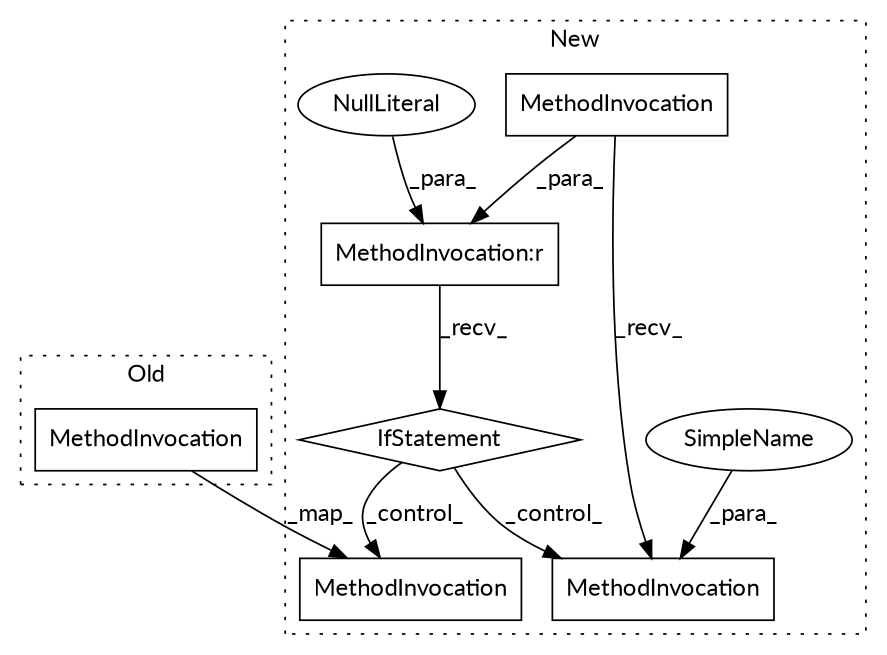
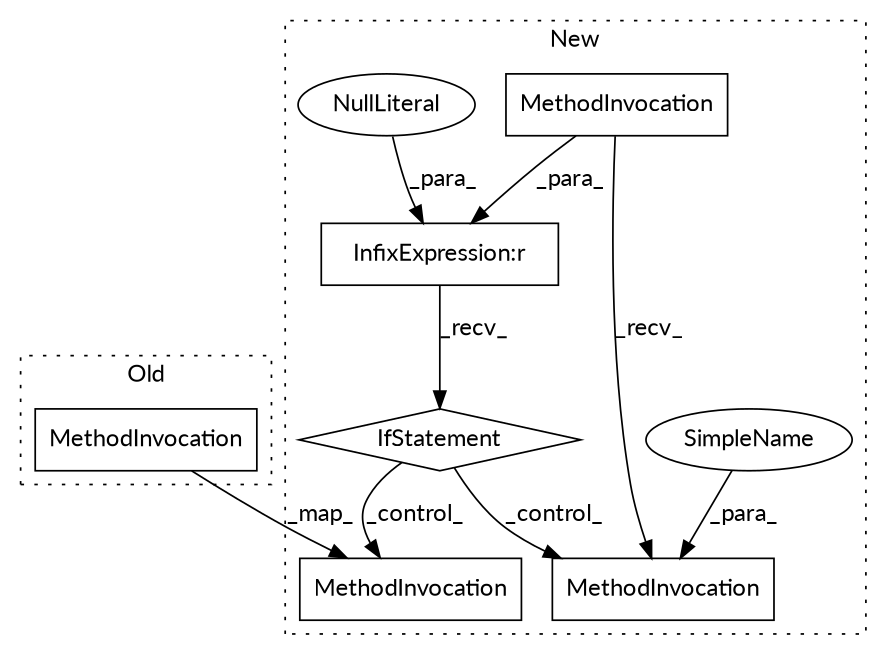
(440, 254) -> (440, 254)
